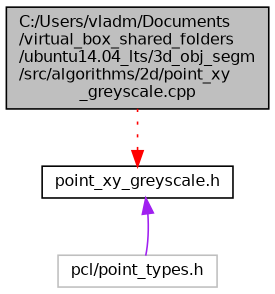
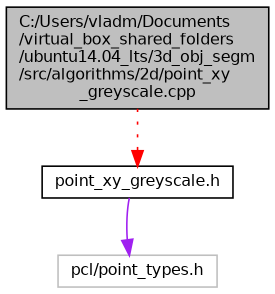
(148, 235) -> (127, 219)
